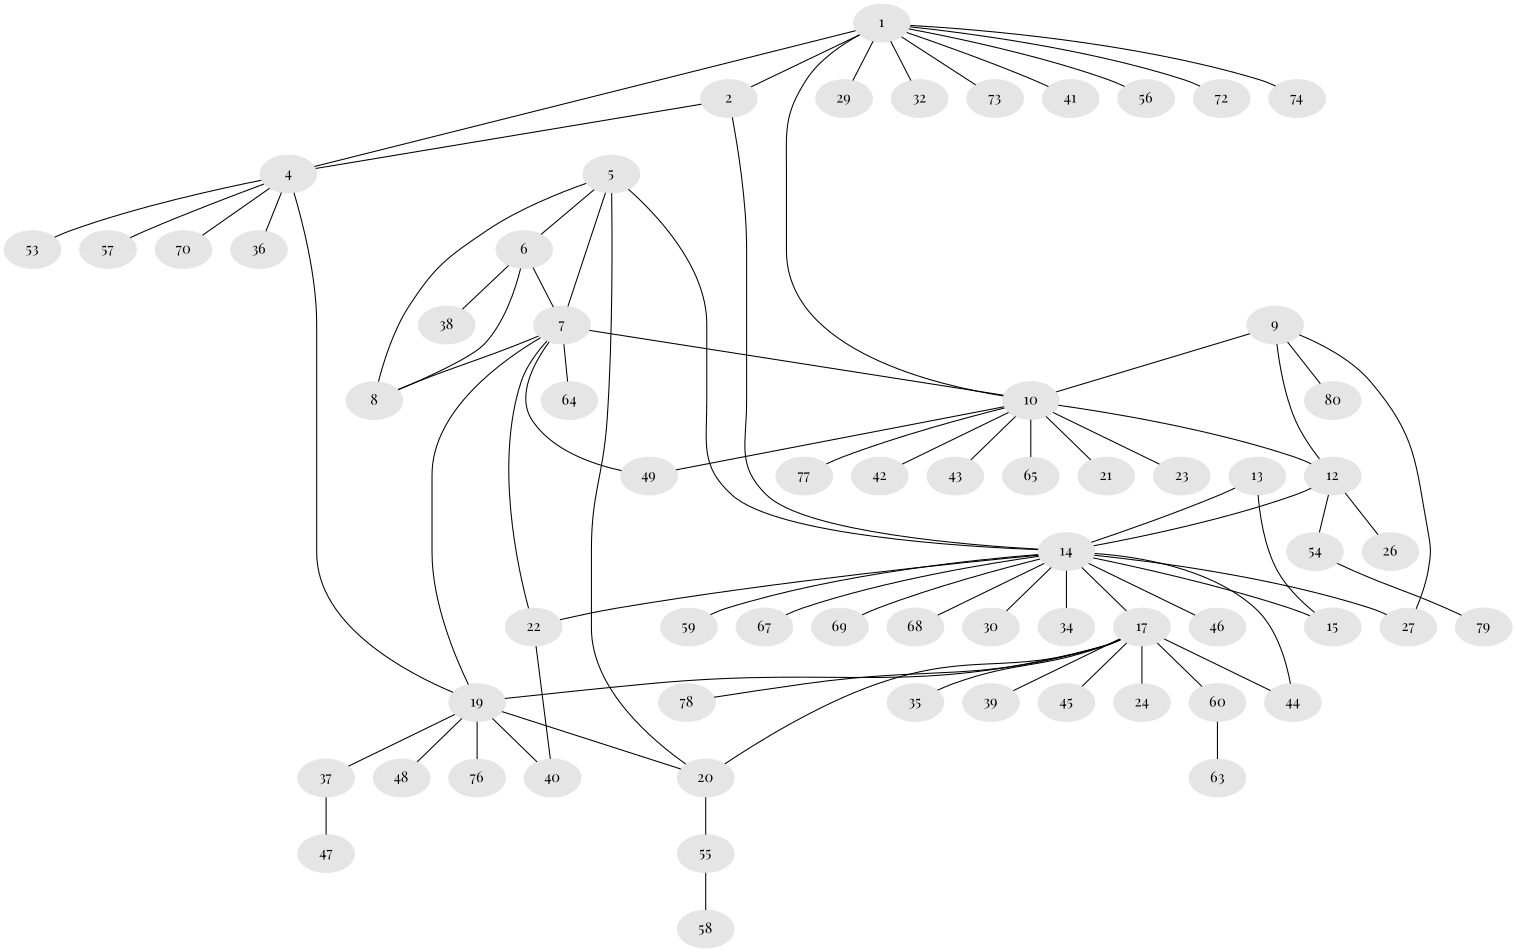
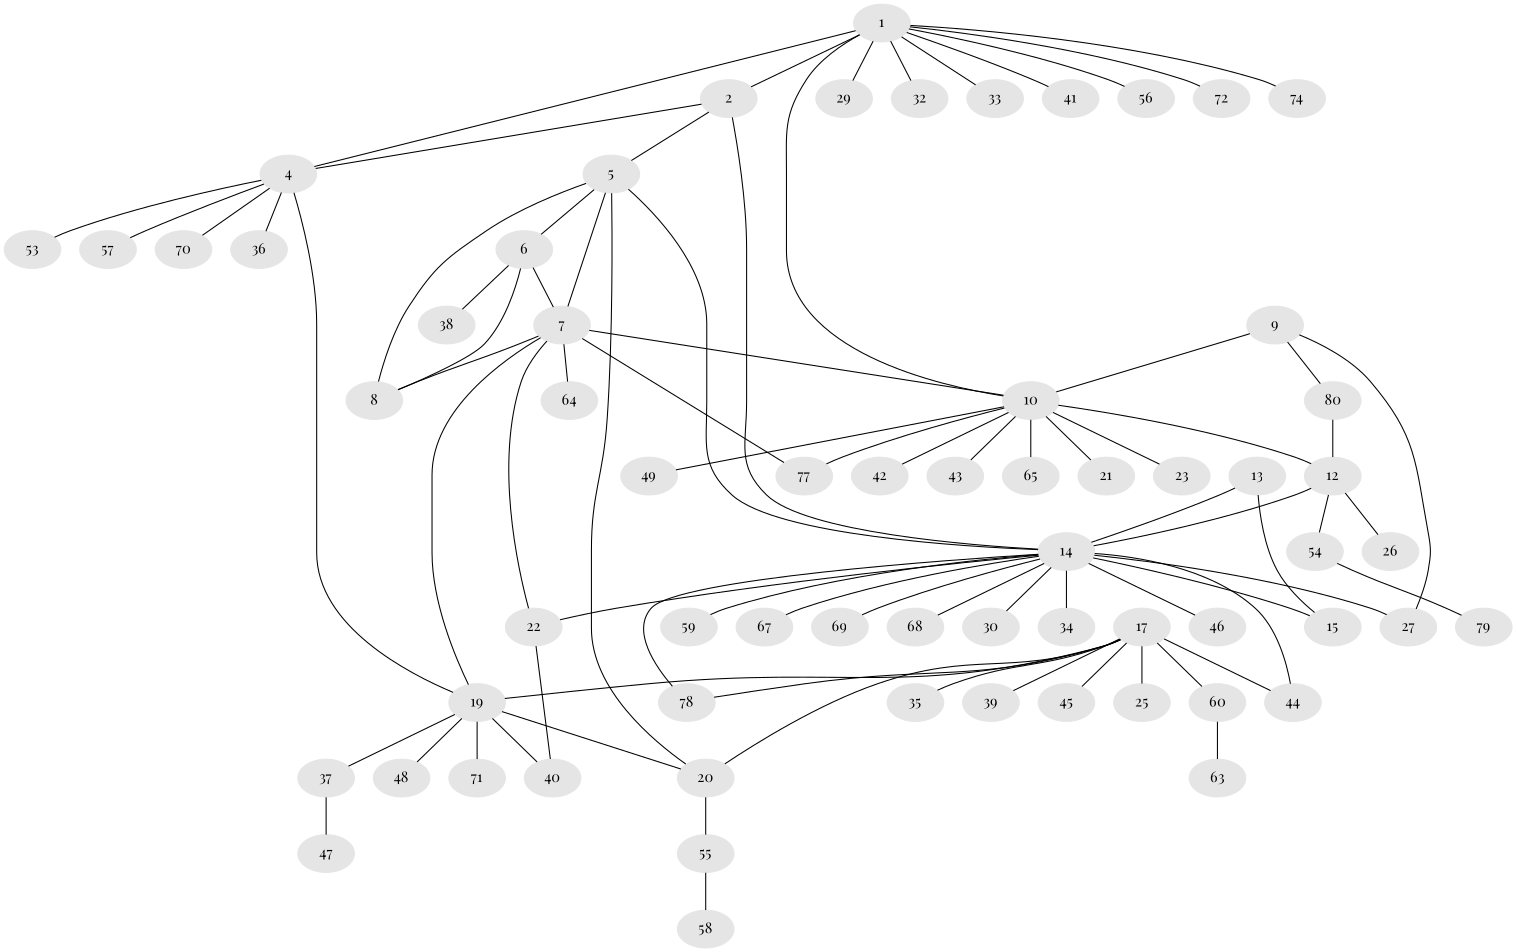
(995, 99) -> (995, 99)
none -> (670, 136)
(1290, 405) -> (1333, 438)
(538, 428) -> (683, 401)
(1104, 589) -> (799, 575)
(1142, 703) -> (1142, 703)
(477, 778) -> (477, 778)
